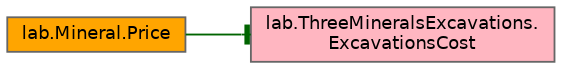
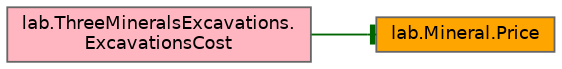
(214, 35) -> (339, 35)
